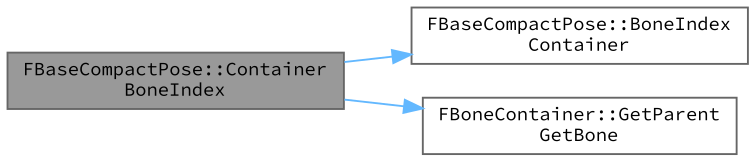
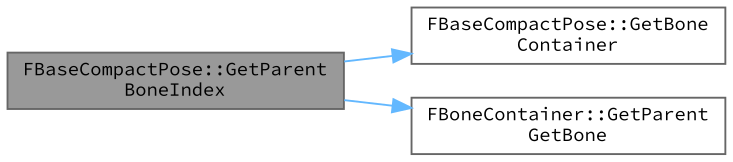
(580, 36) -> (568, 36)
(176, 81) -> (176, 81)
